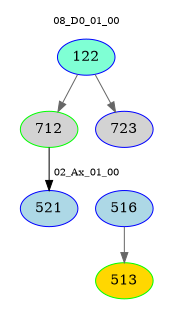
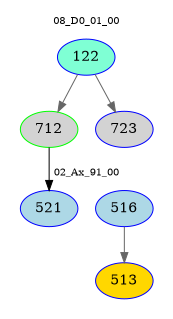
(87, 173) -> (87, 173)
(124, 281) -> (124, 281)
